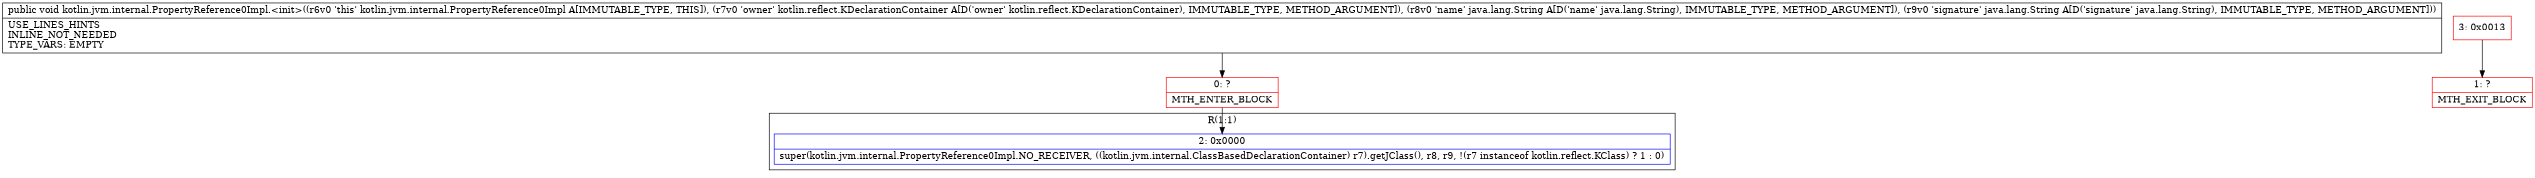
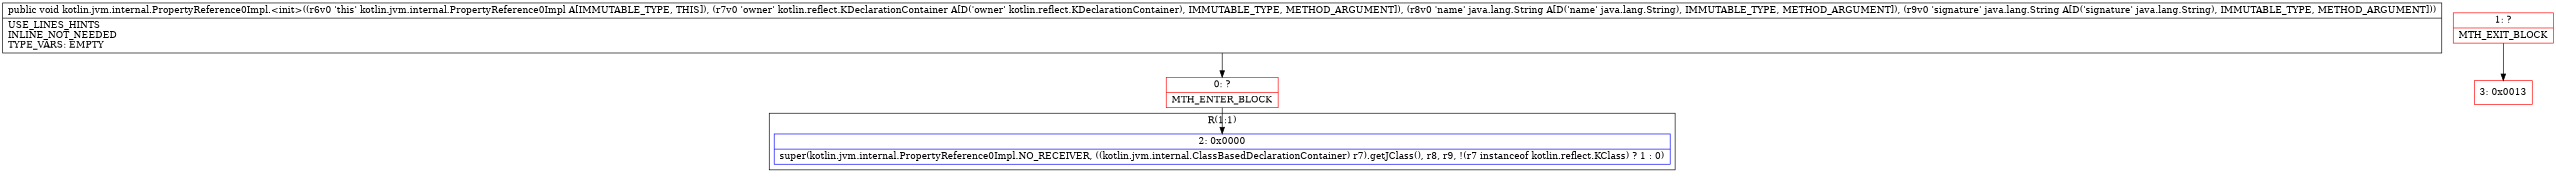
(2482, 55) -> (2503, 59)
